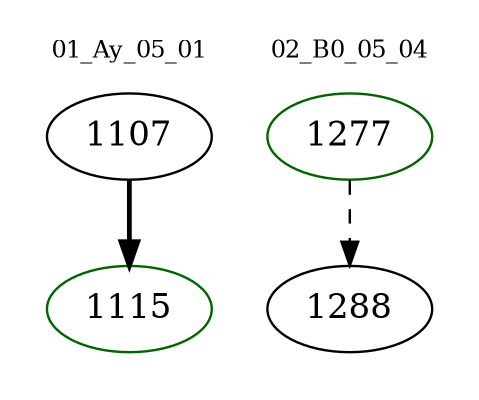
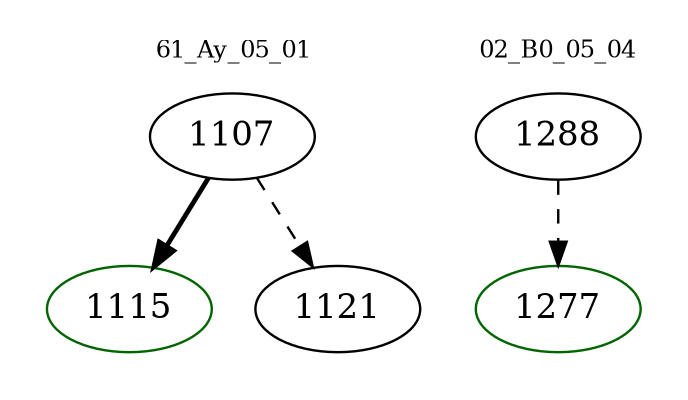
(129, 52) -> (234, 52)
(350, 211) -> (558, 211)
none -> (338, 309)
